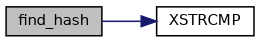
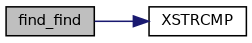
(54, 21) -> (50, 21)
